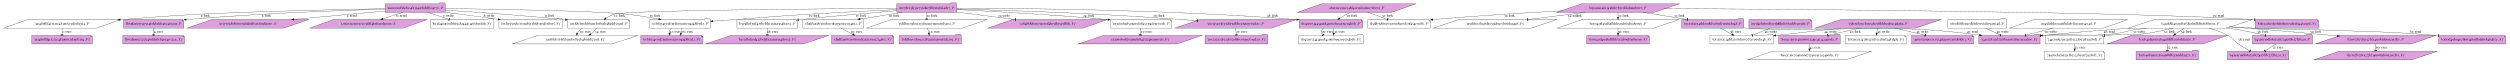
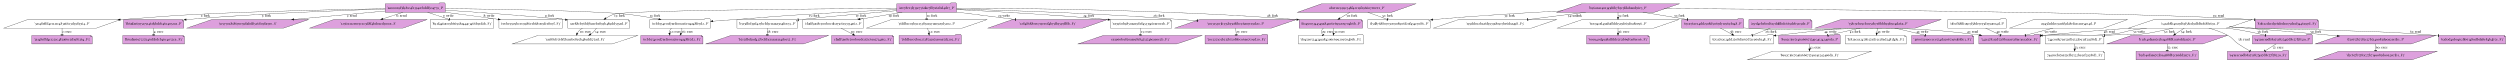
(1977, 24) -> (1977, 24)
(1771, 32) -> (1771, 32)
